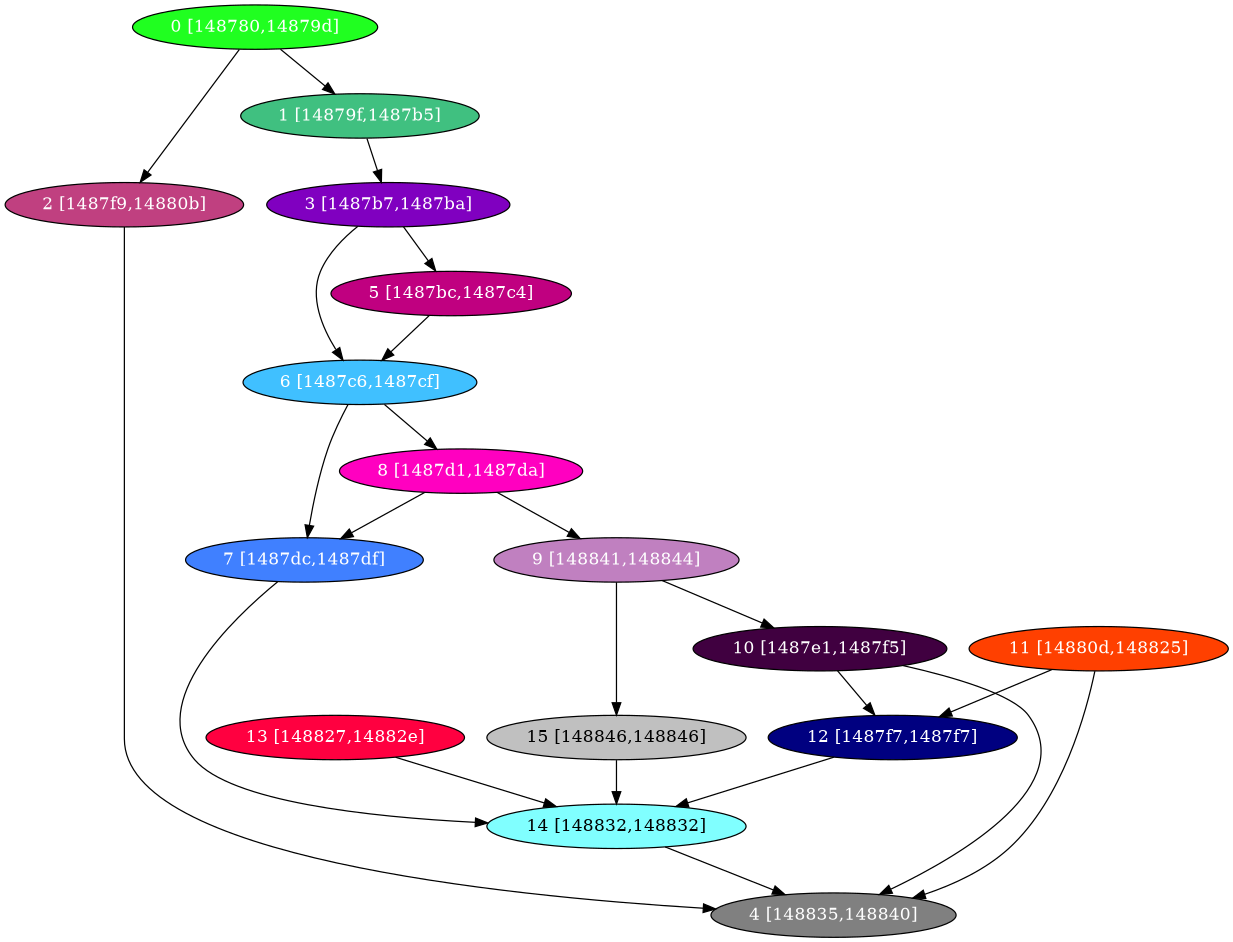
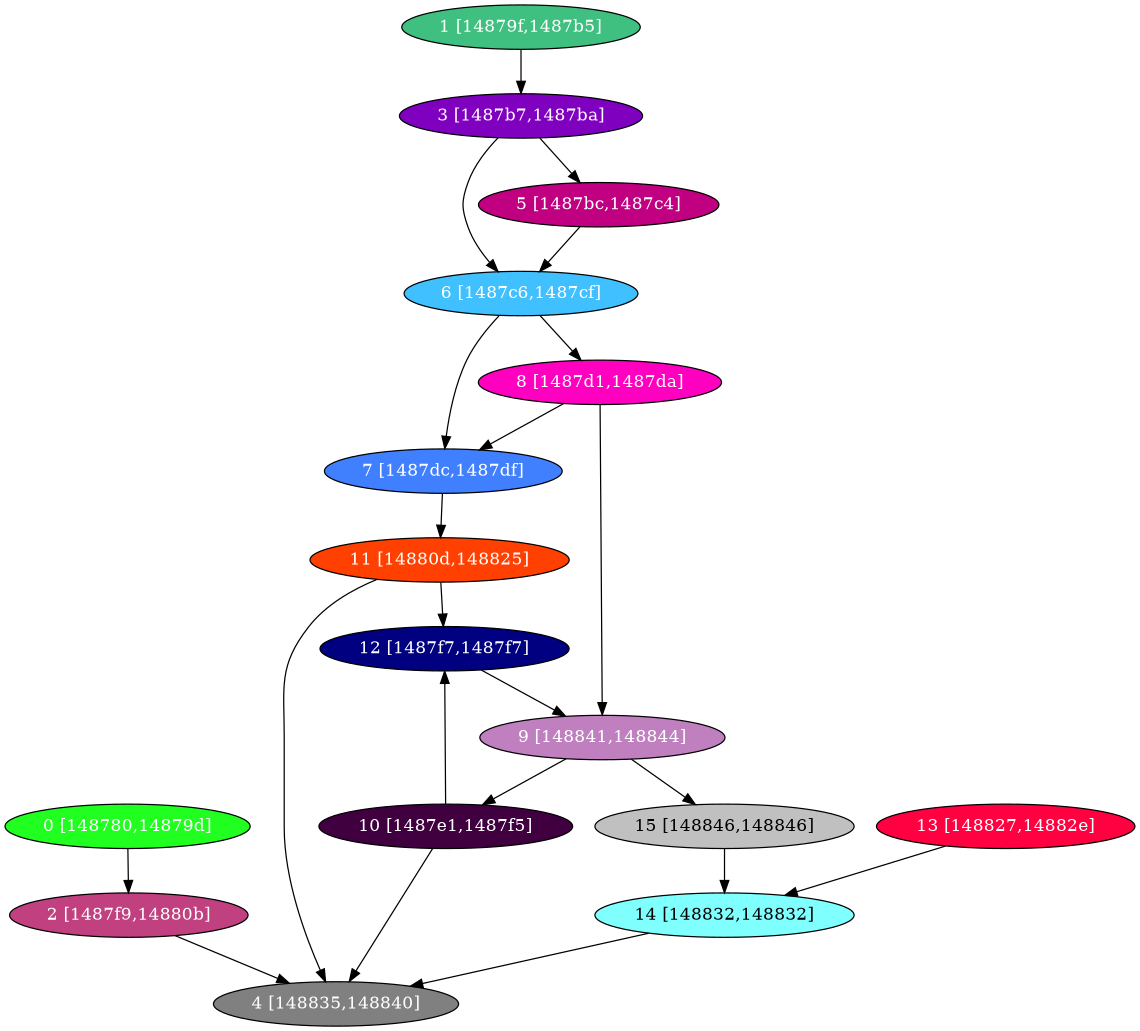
(303, 68) -> none
(226, 780) -> (442, 509)
(761, 780) -> (518, 690)
